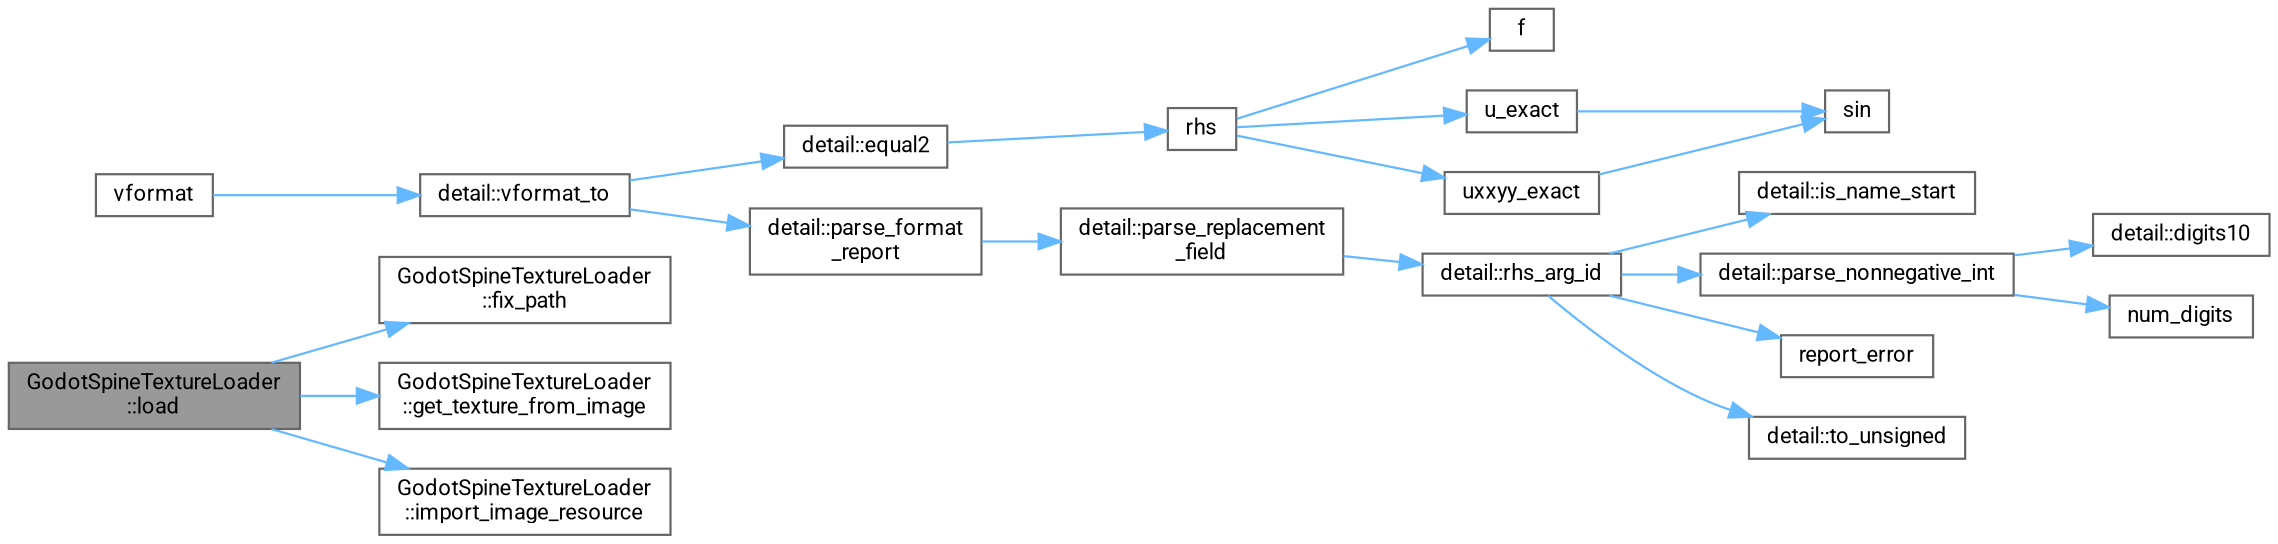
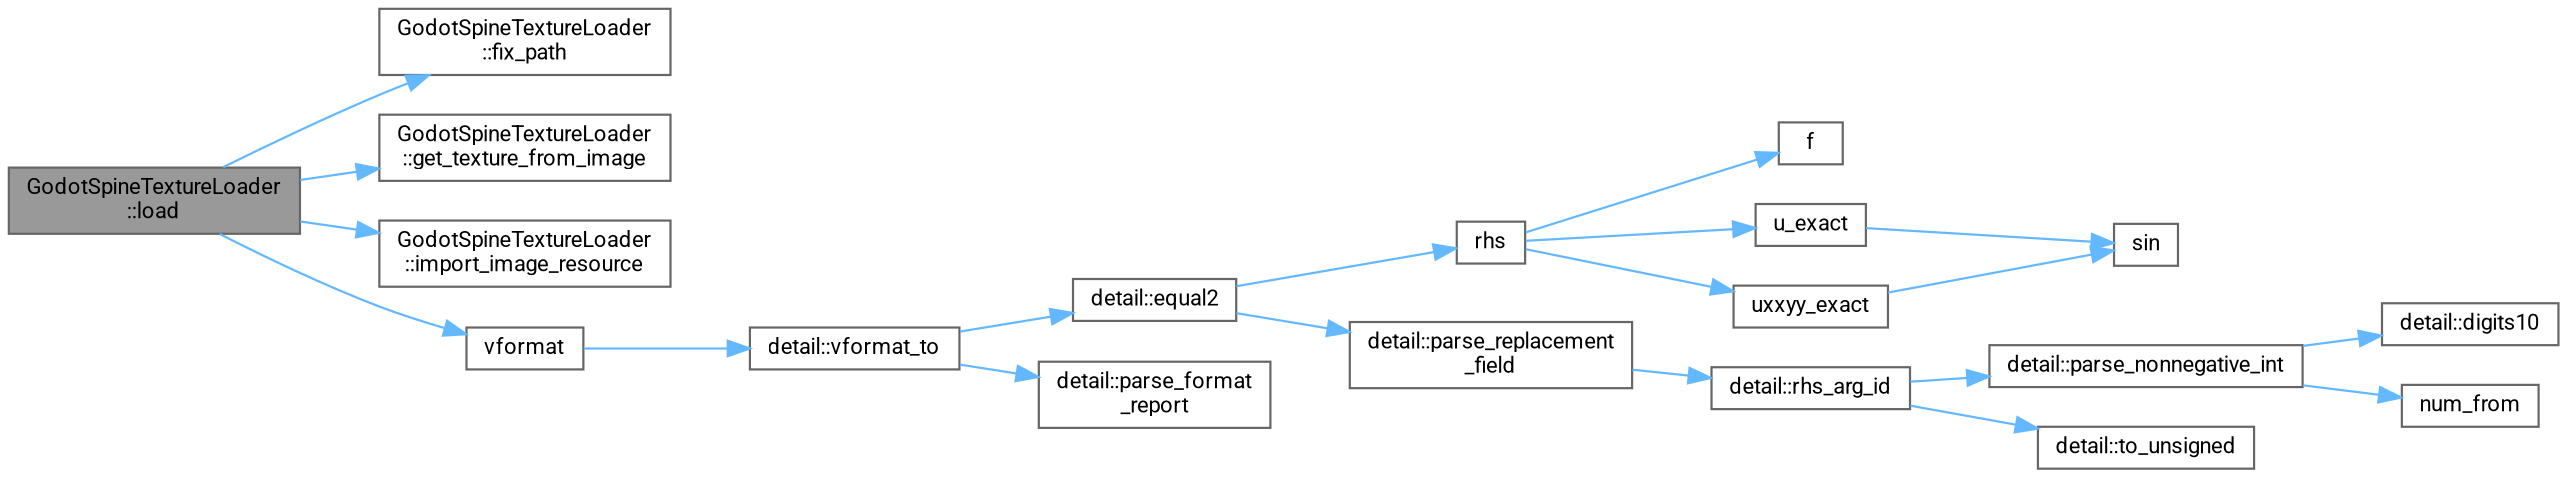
(1857, 193) -> none
(1010, 242) -> (1282, 321)
none -> (330, 286)
(2181, 316) -> (2470, 406)
(1857, 356) -> none
